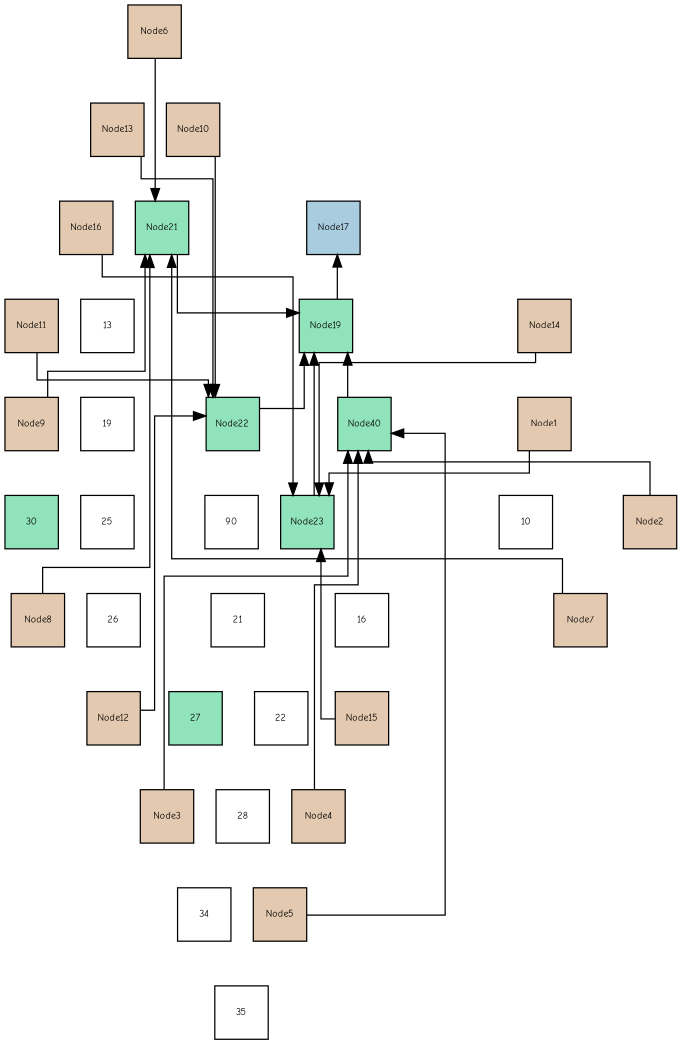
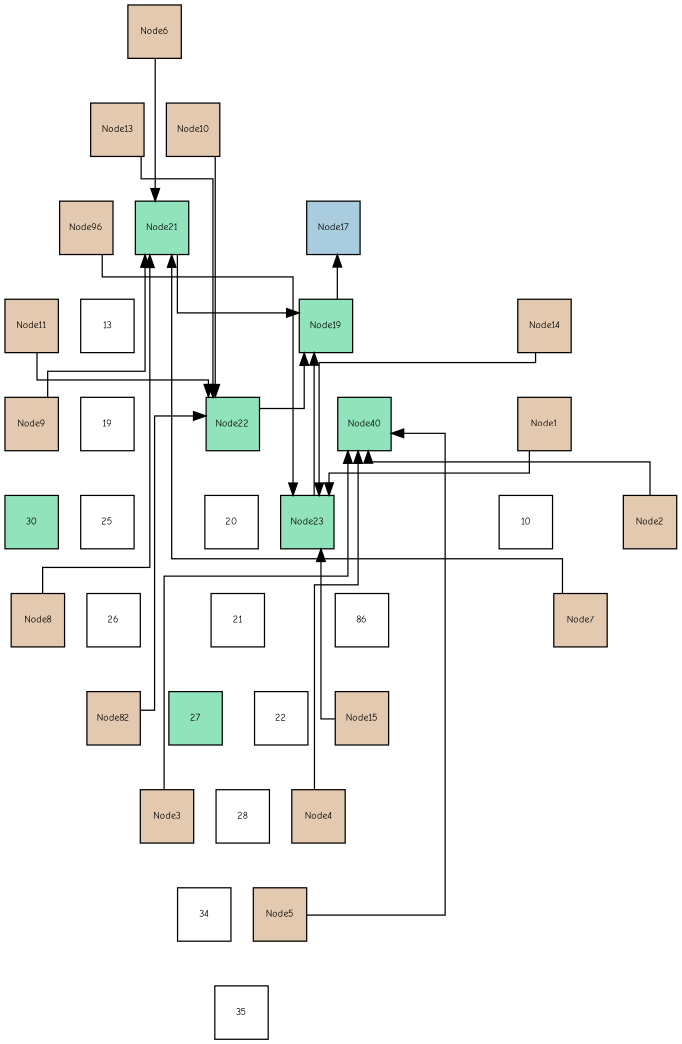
(86, 228) -> (86, 228)
(348, 381) -> none
(232, 522) -> (232, 522)
(362, 620) -> (362, 620)
(114, 718) -> (114, 718)
